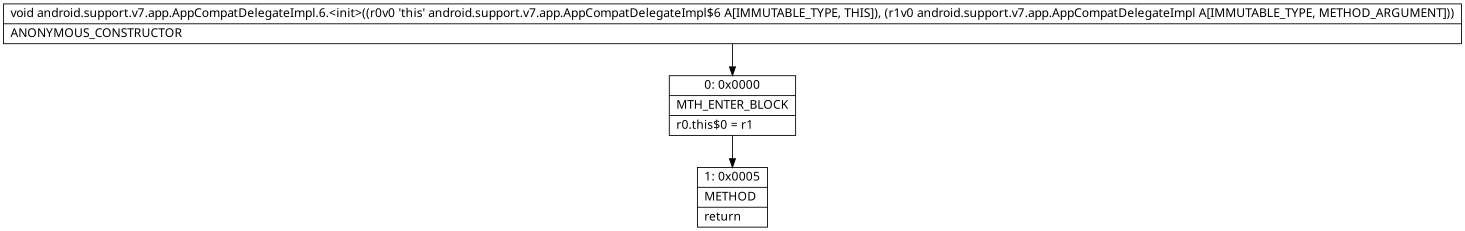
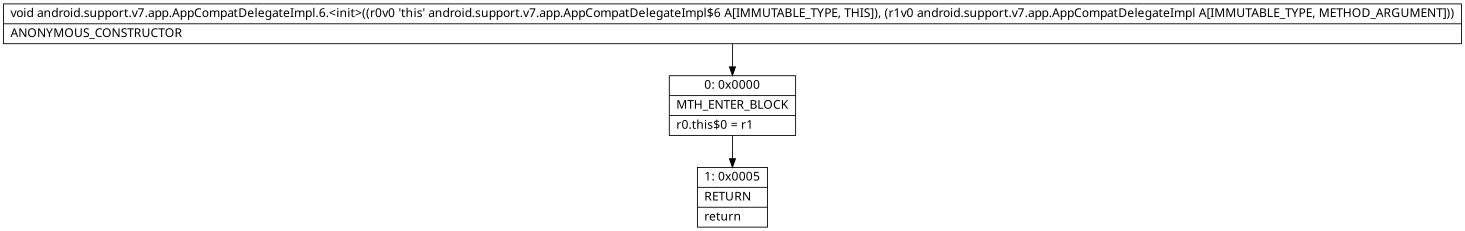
(731, 197) -> (728, 197)
